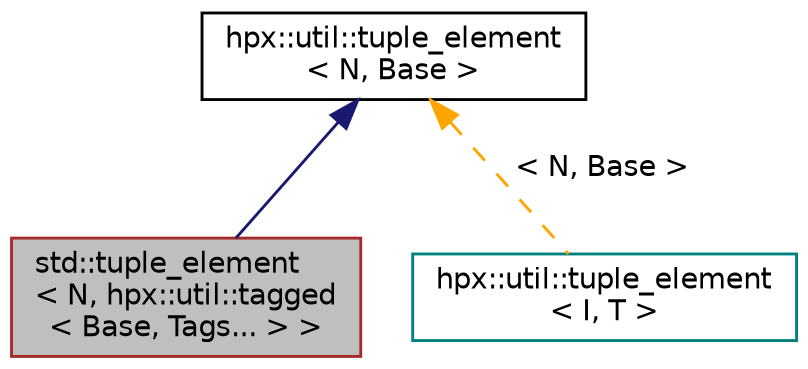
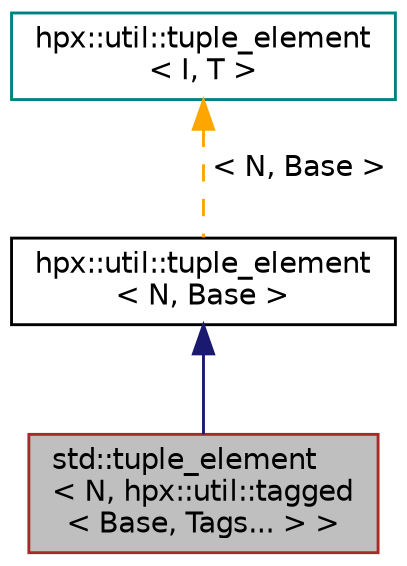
(509, 188) -> (203, 184)
